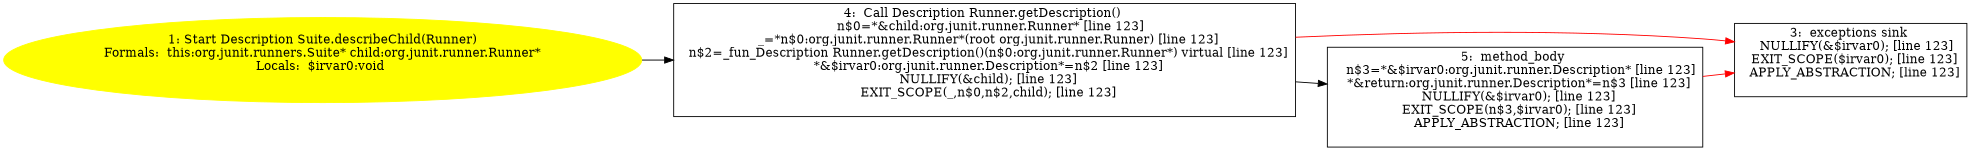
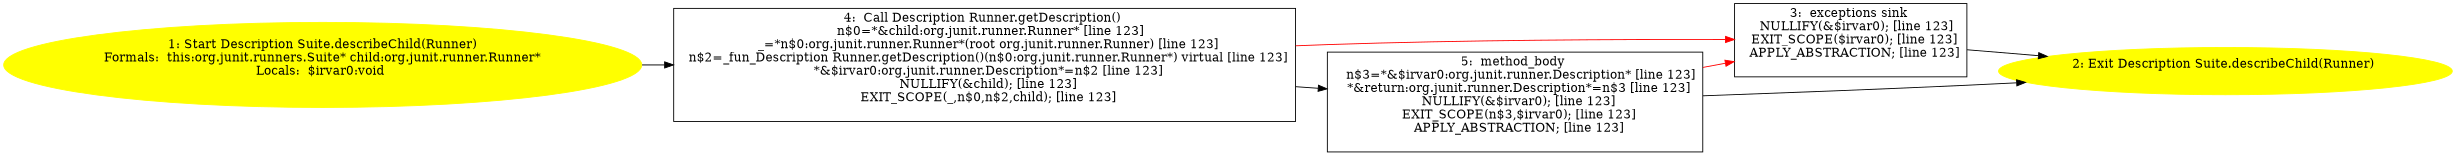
none -> (2225, 71)
